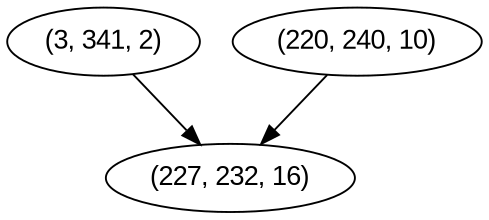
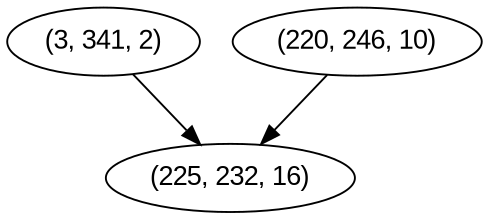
(357, 42) -> (357, 42)
(230, 178) -> (230, 178)
